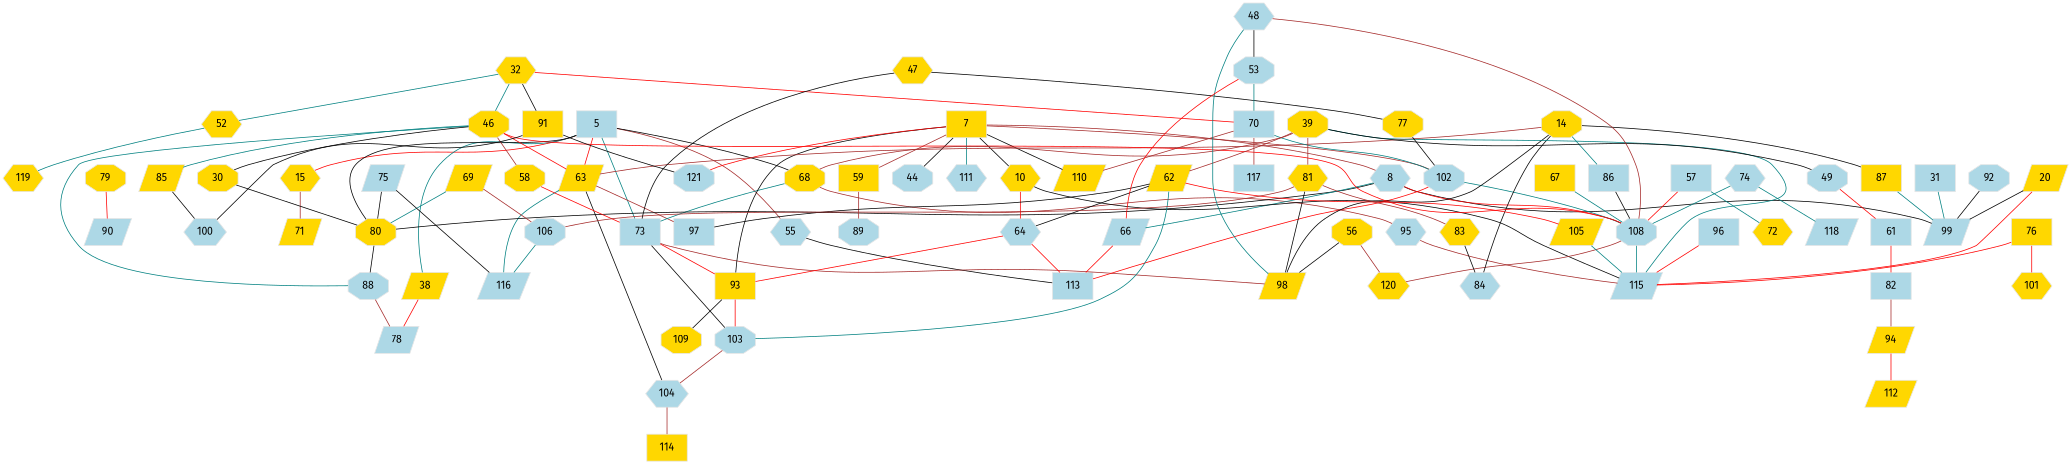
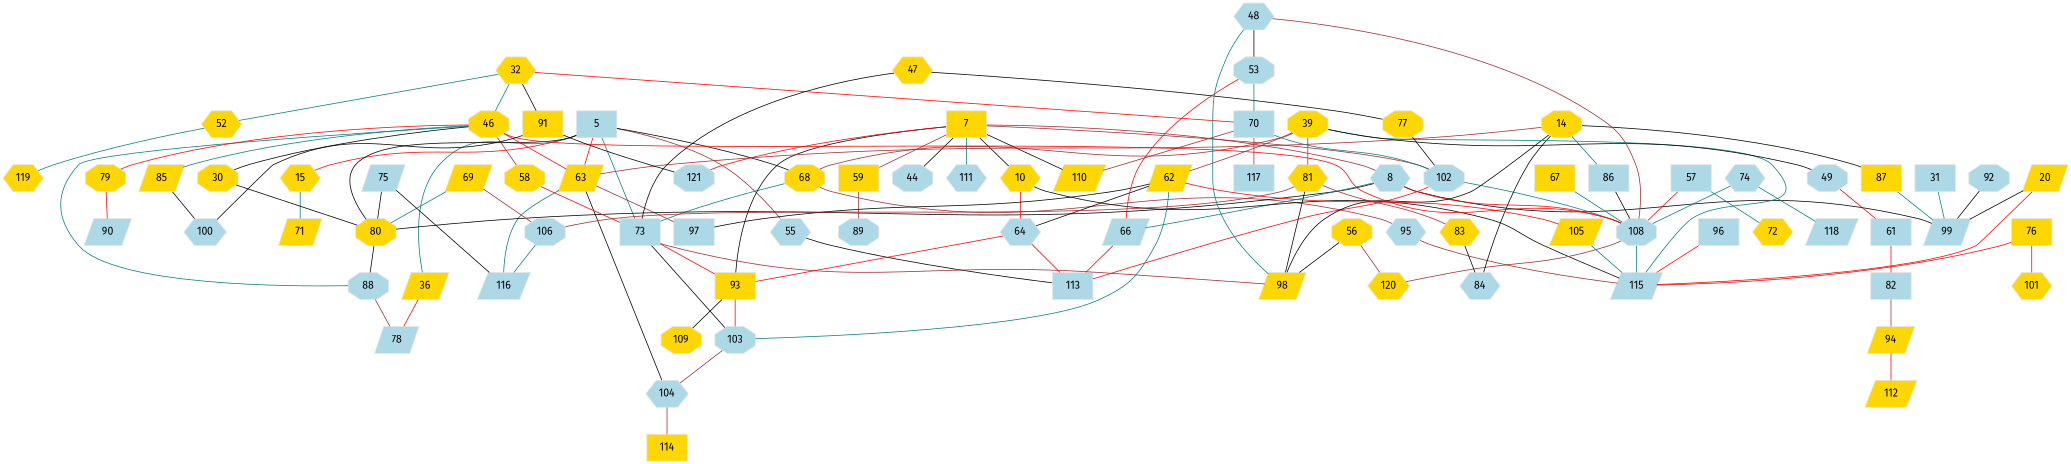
none -> (293, 135)
(300, 201) -> (300, 201)
(425, 286) -> (425, 286)
